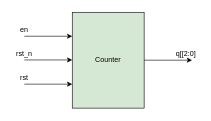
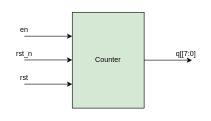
(186, 54) -> (186, 54)
